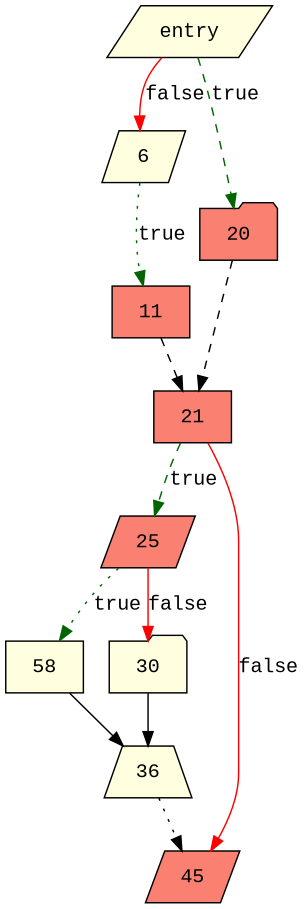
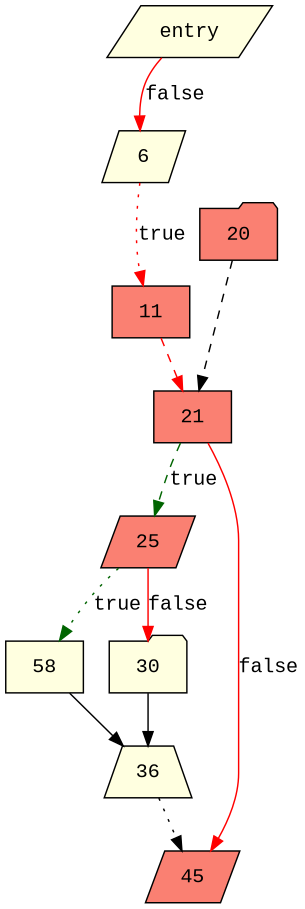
(216, 125) -> none
(136, 227) -> (136, 227)
(169, 358) -> (169, 358)
